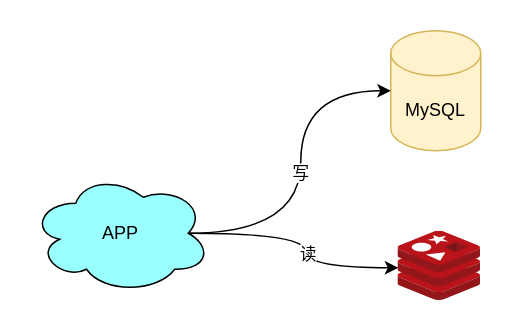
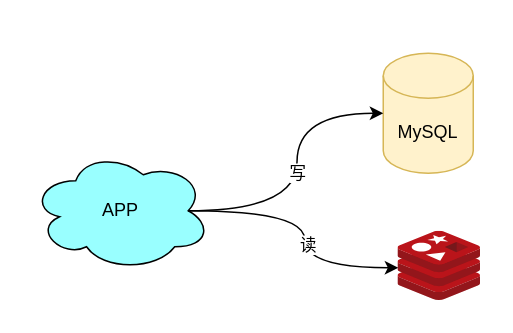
(436, 91) -> (428, 113)
(121, 233) -> (121, 211)
